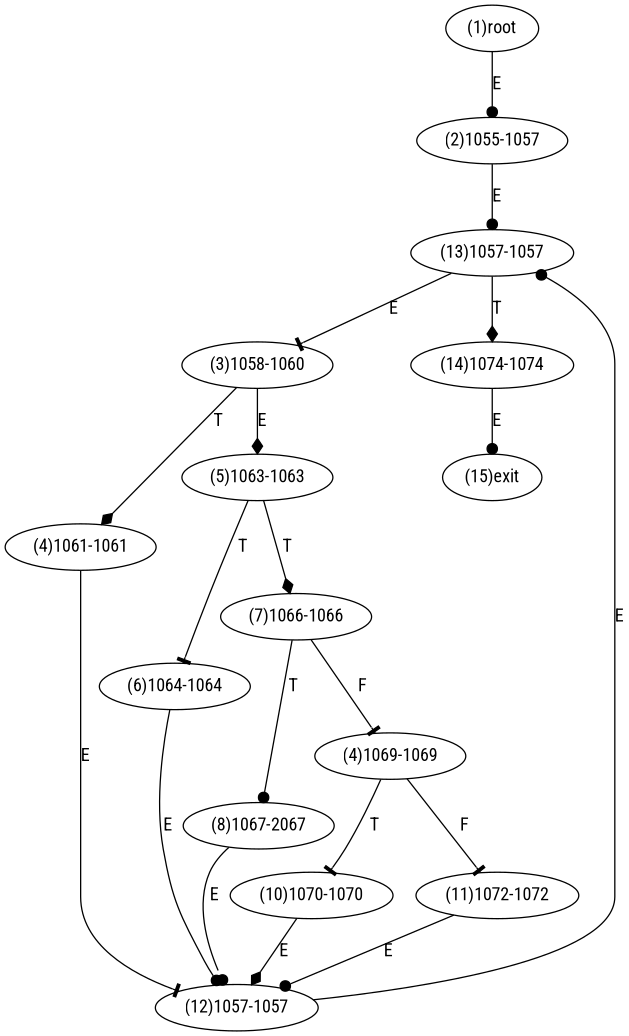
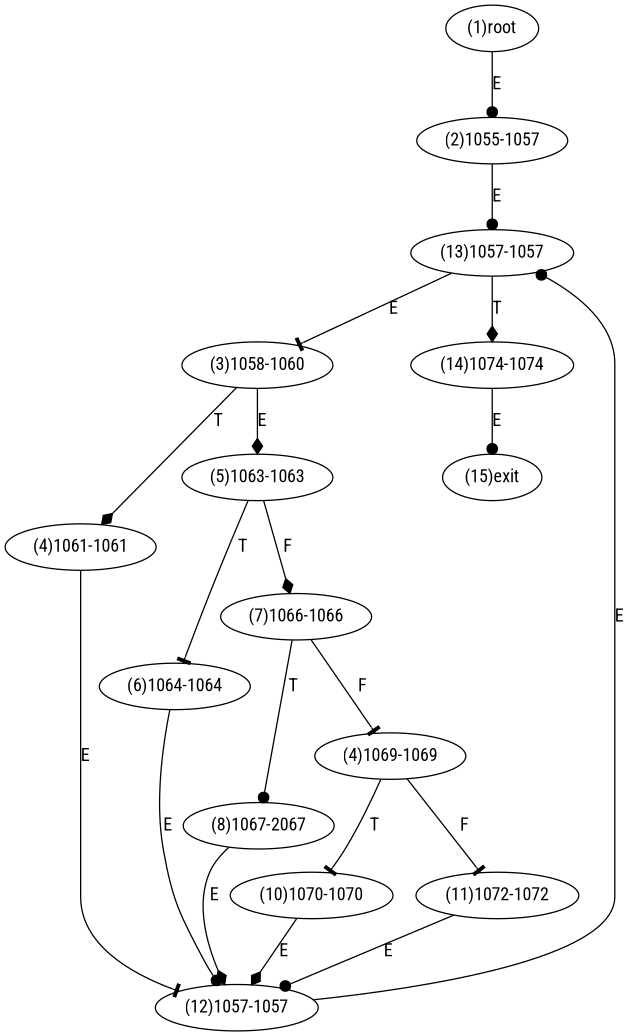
(288, 547) -> (288, 547)
(203, 906) -> (203, 906)
